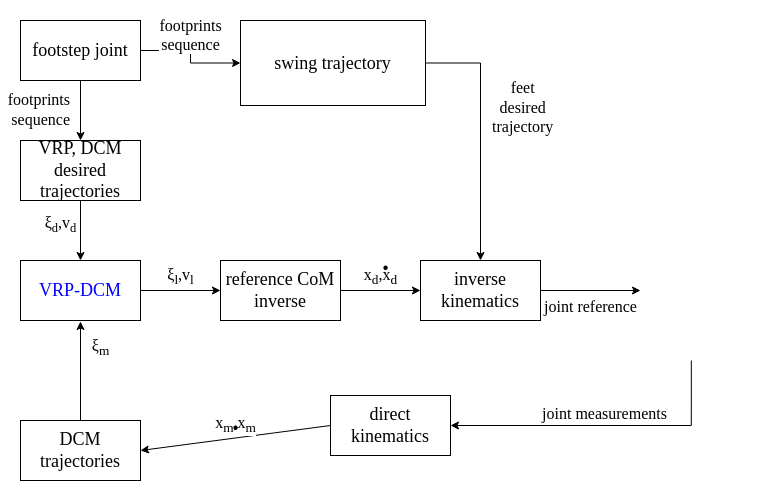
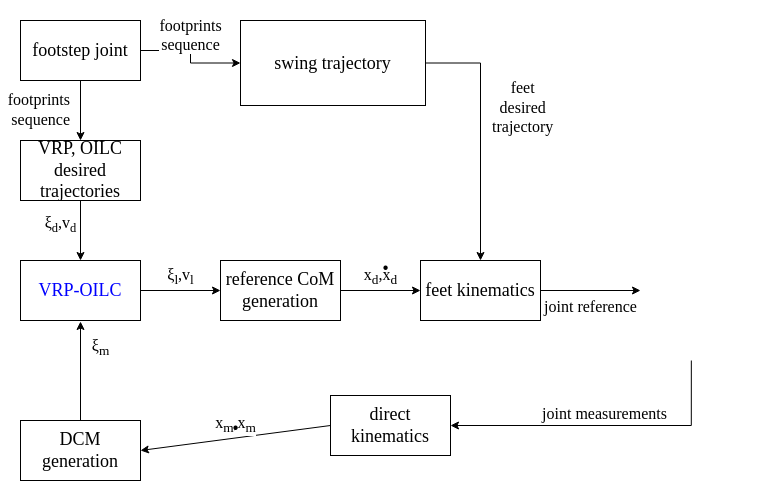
(81, 171) -> (81, 171)
(81, 291) -> (81, 291)
(281, 291) -> (281, 291)
(481, 291) -> (481, 291)
(81, 451) -> (81, 451)
